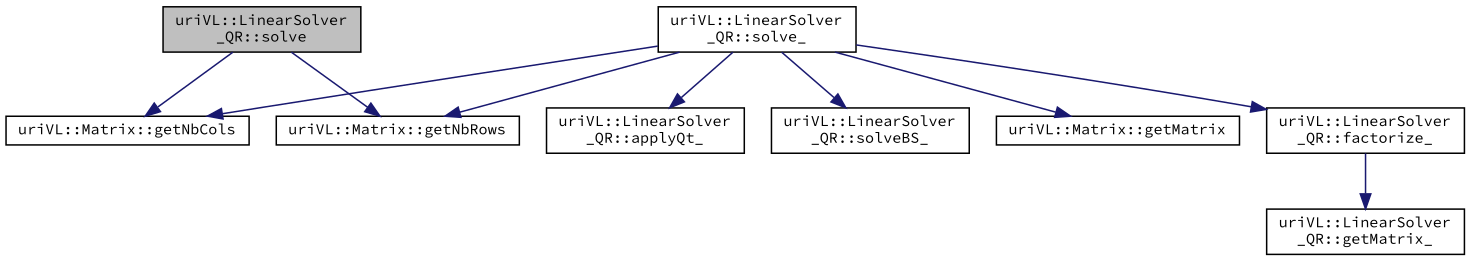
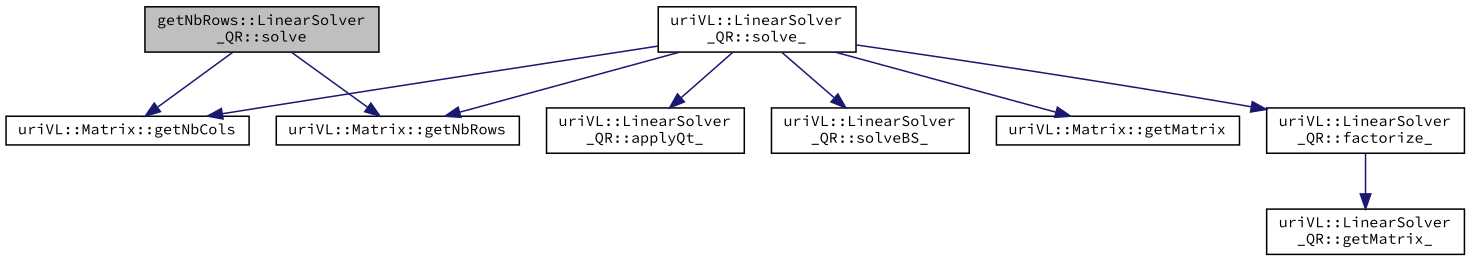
(262, 29) -> (262, 29)
